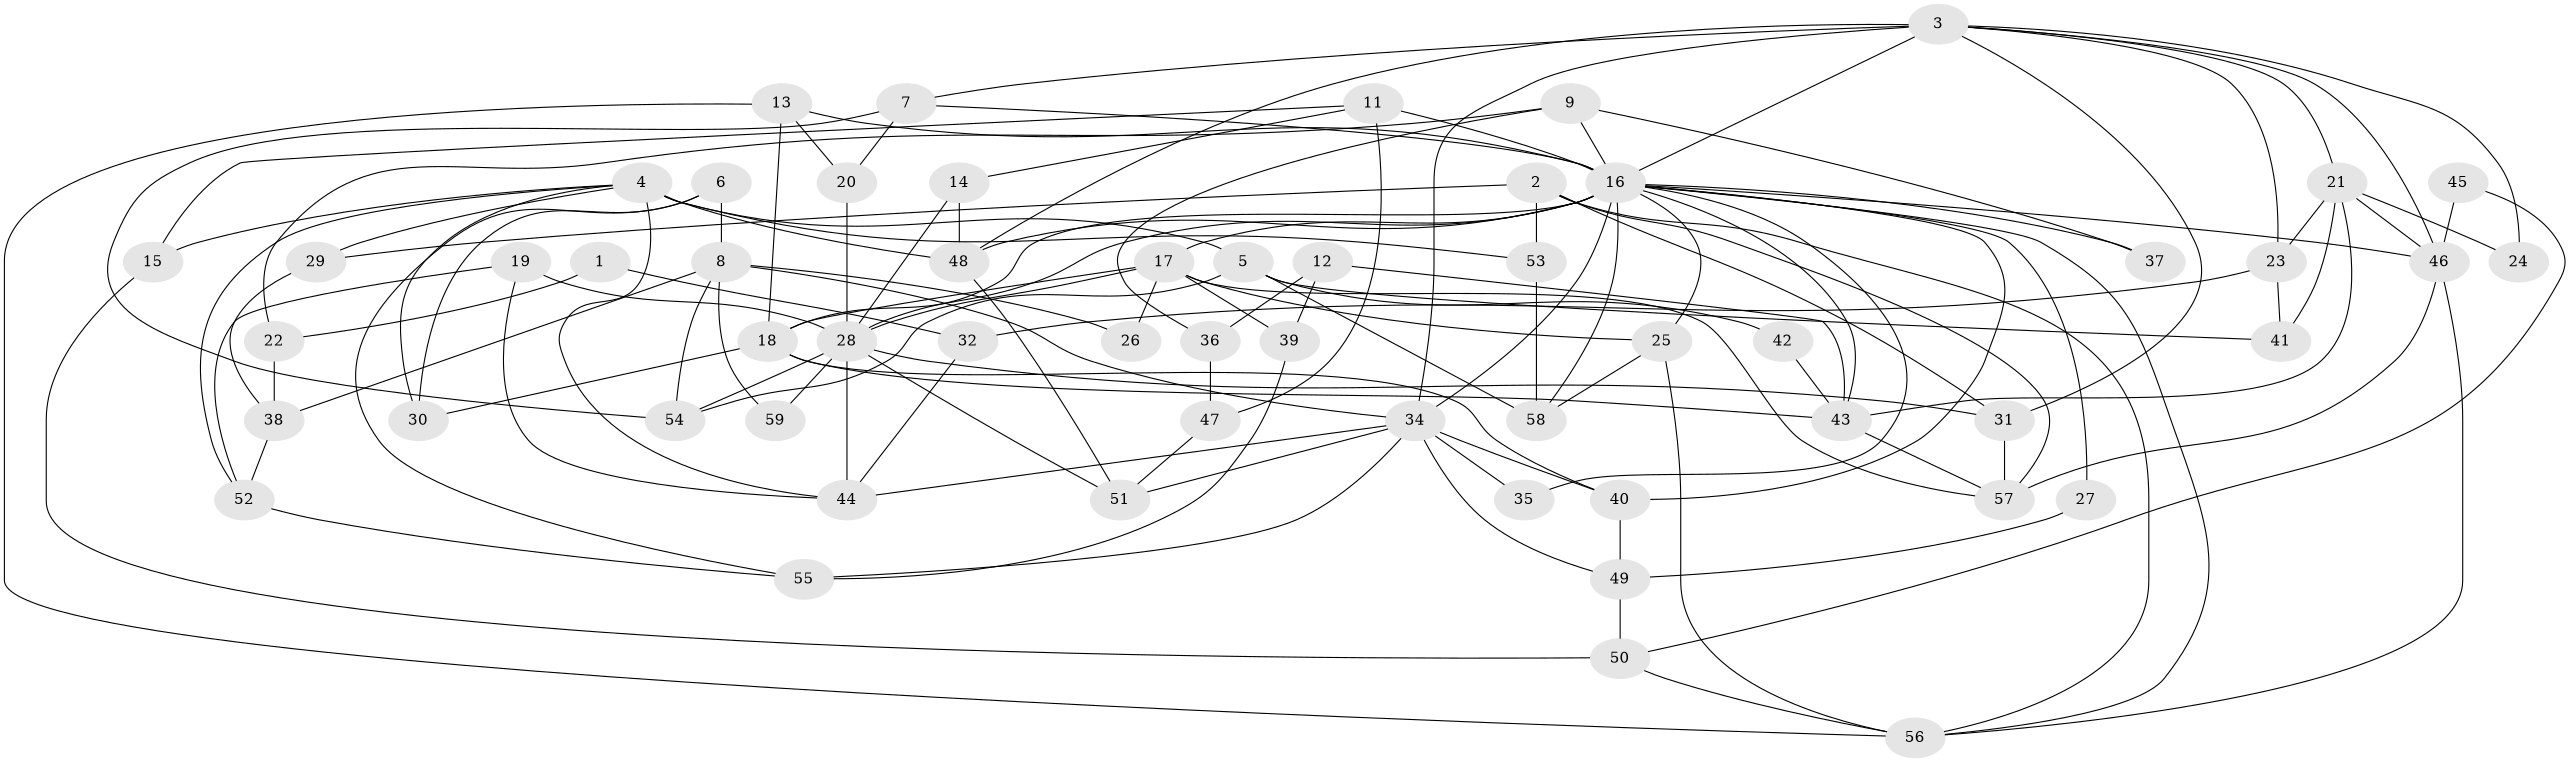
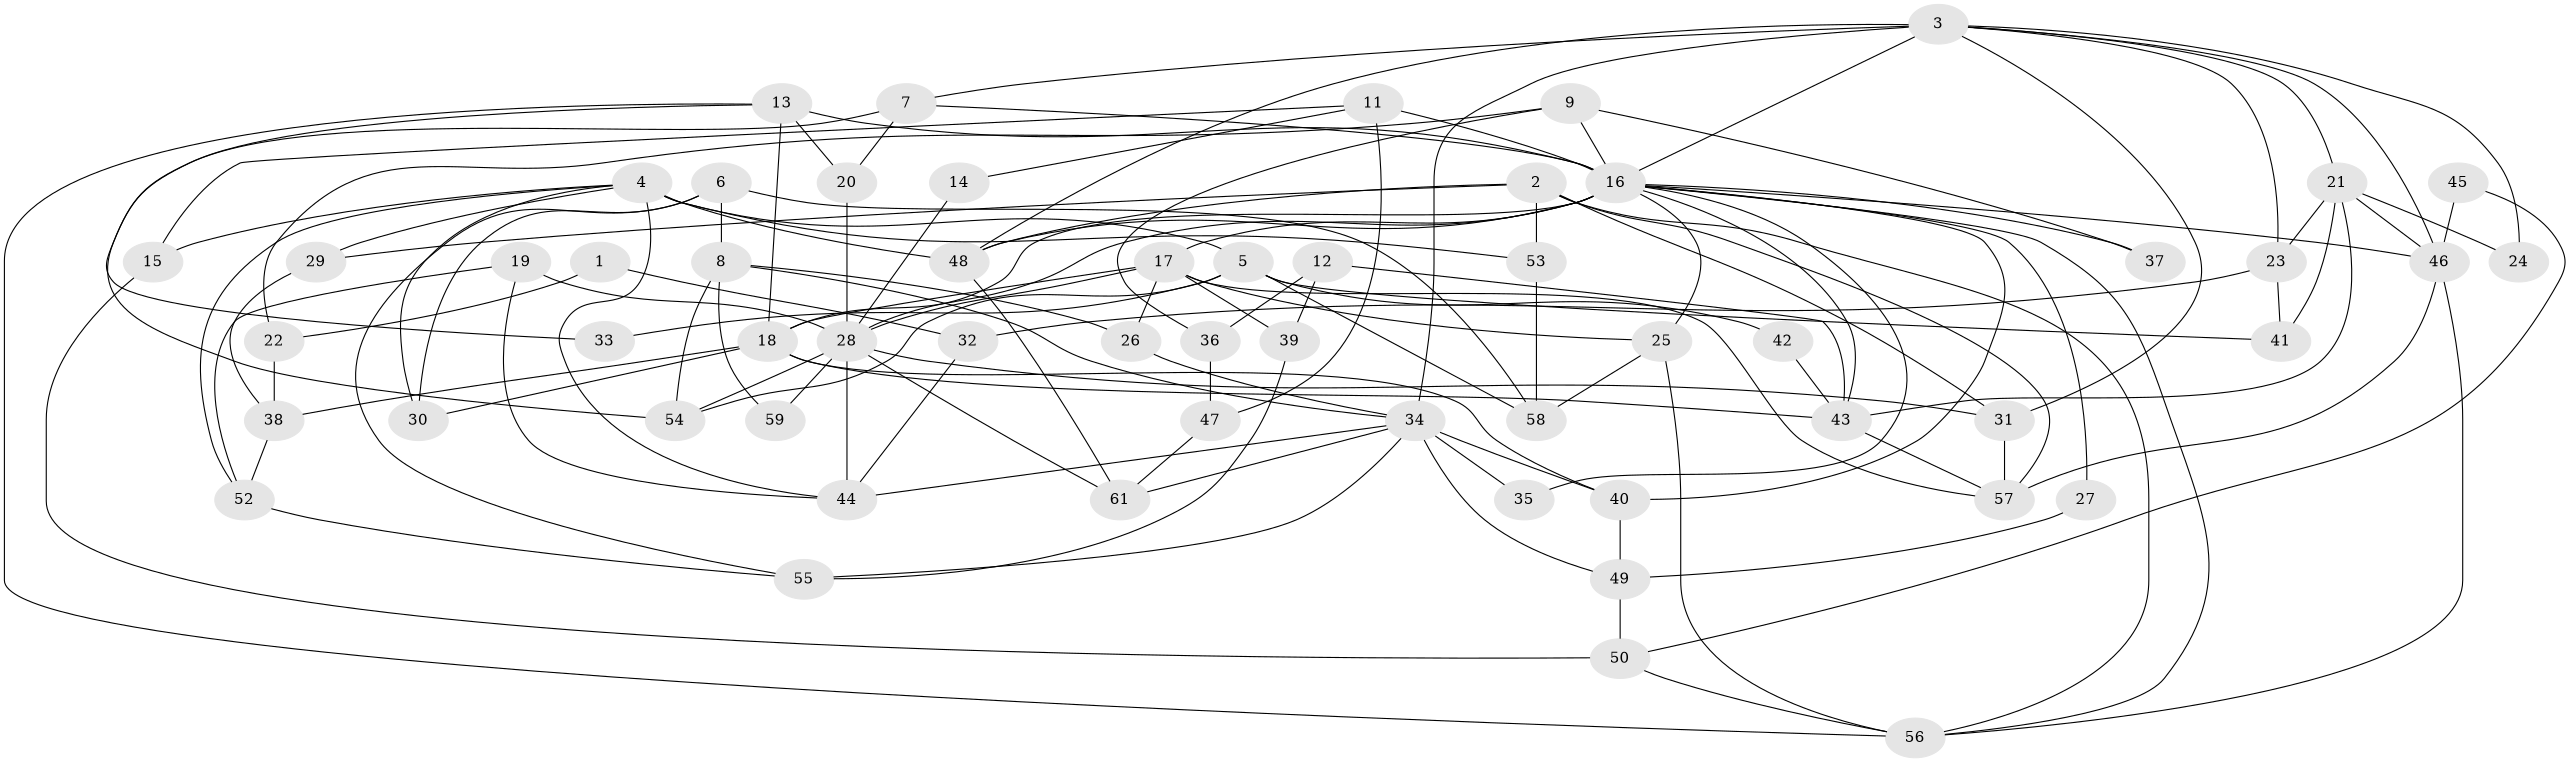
(959, 228) -> (1216, 204)
(1600, 319) -> (1108, 210)
(1543, 320) -> (1322, 402)
none -> (605, 341)
(488, 345) -> (520, 379)
(1120, 500) -> (1120, 500)
